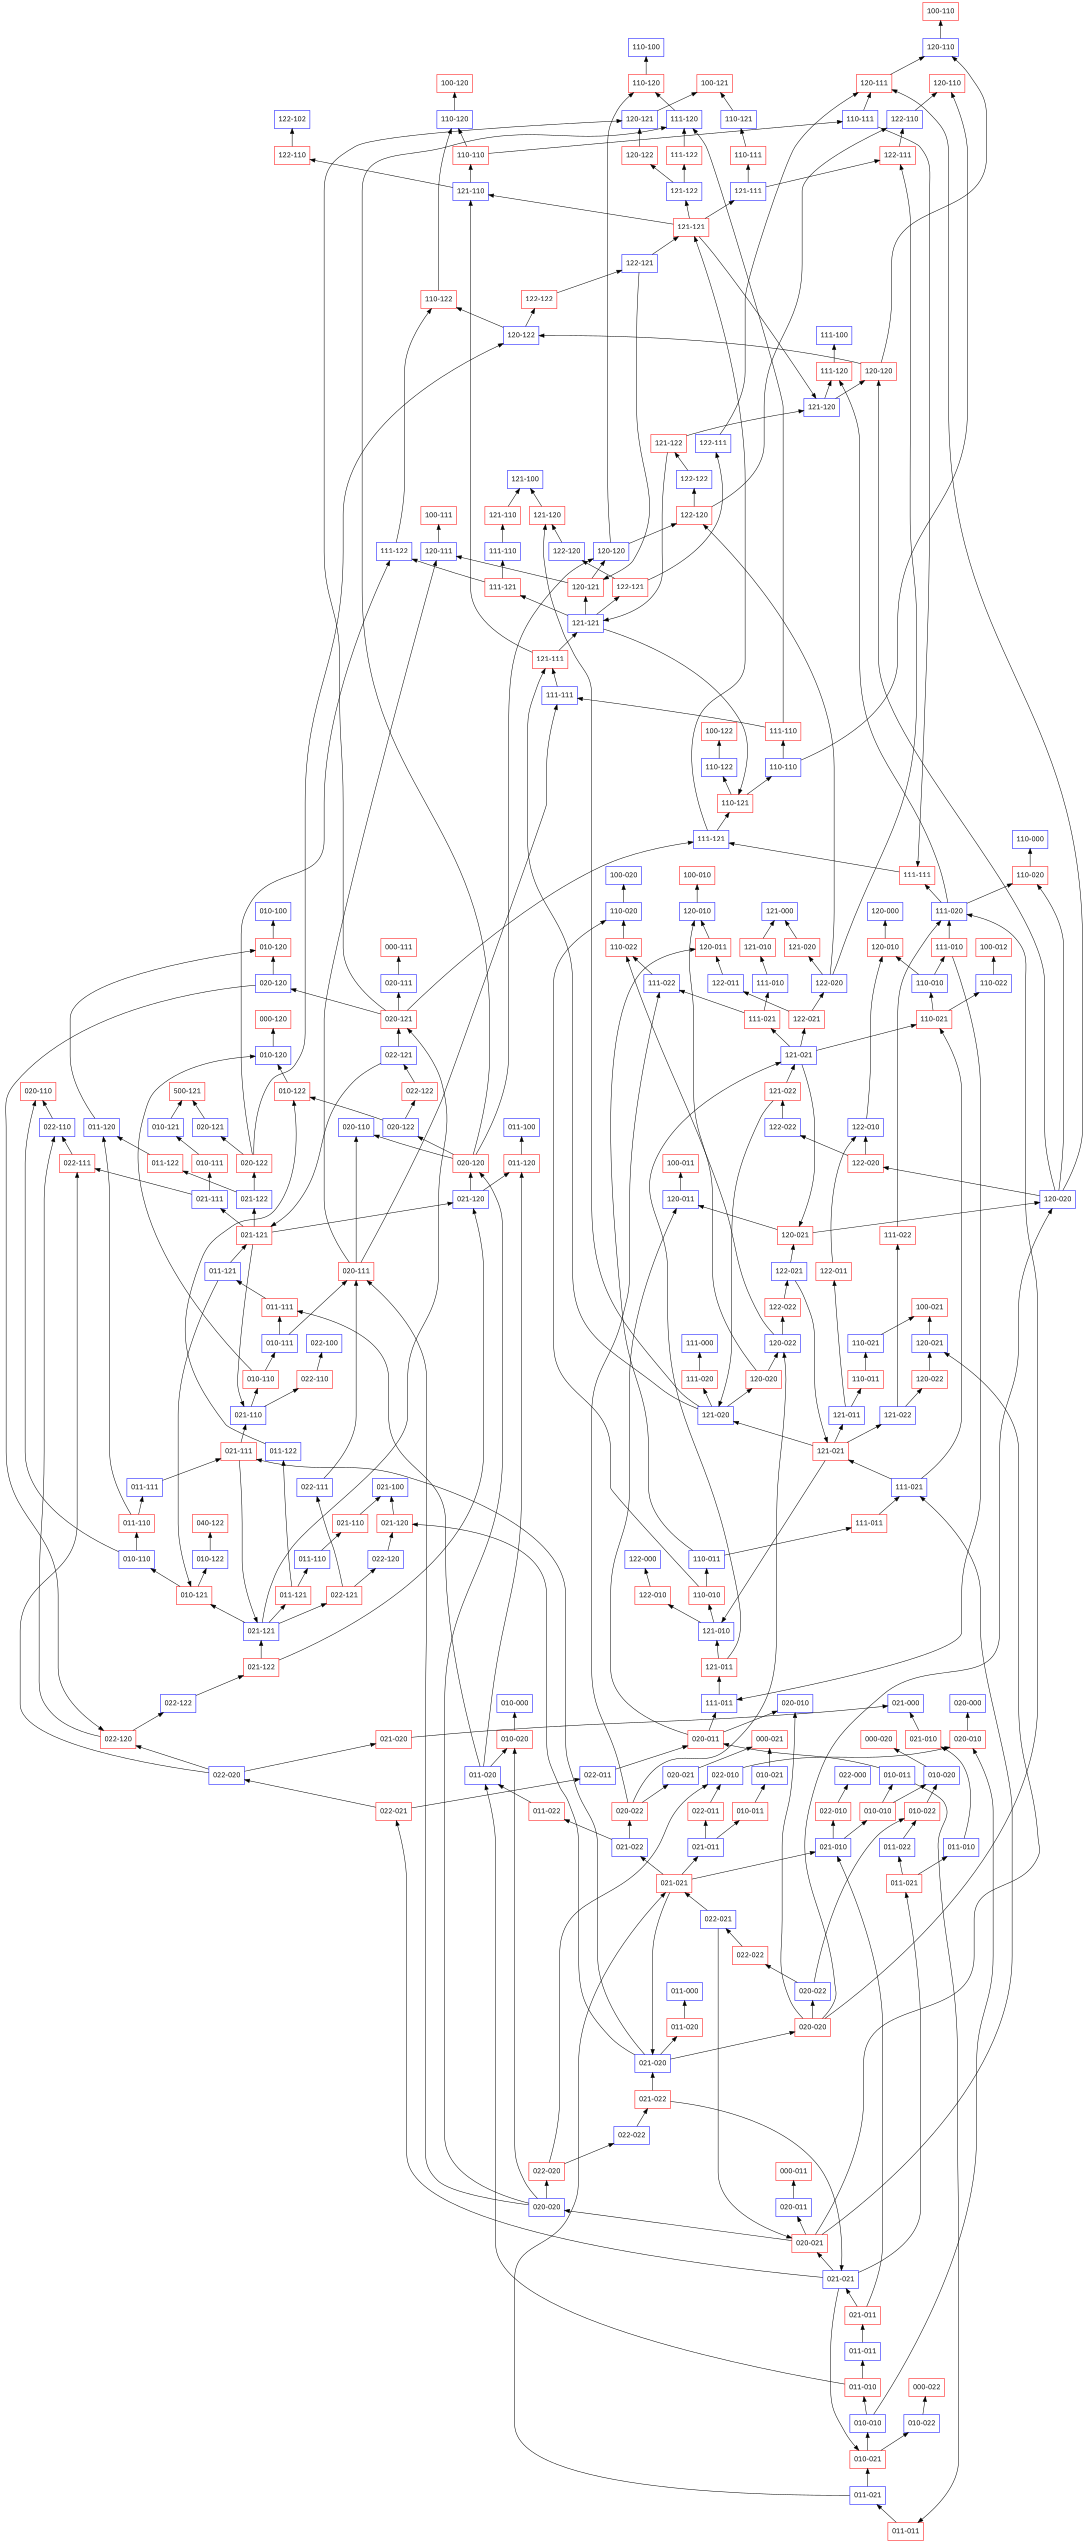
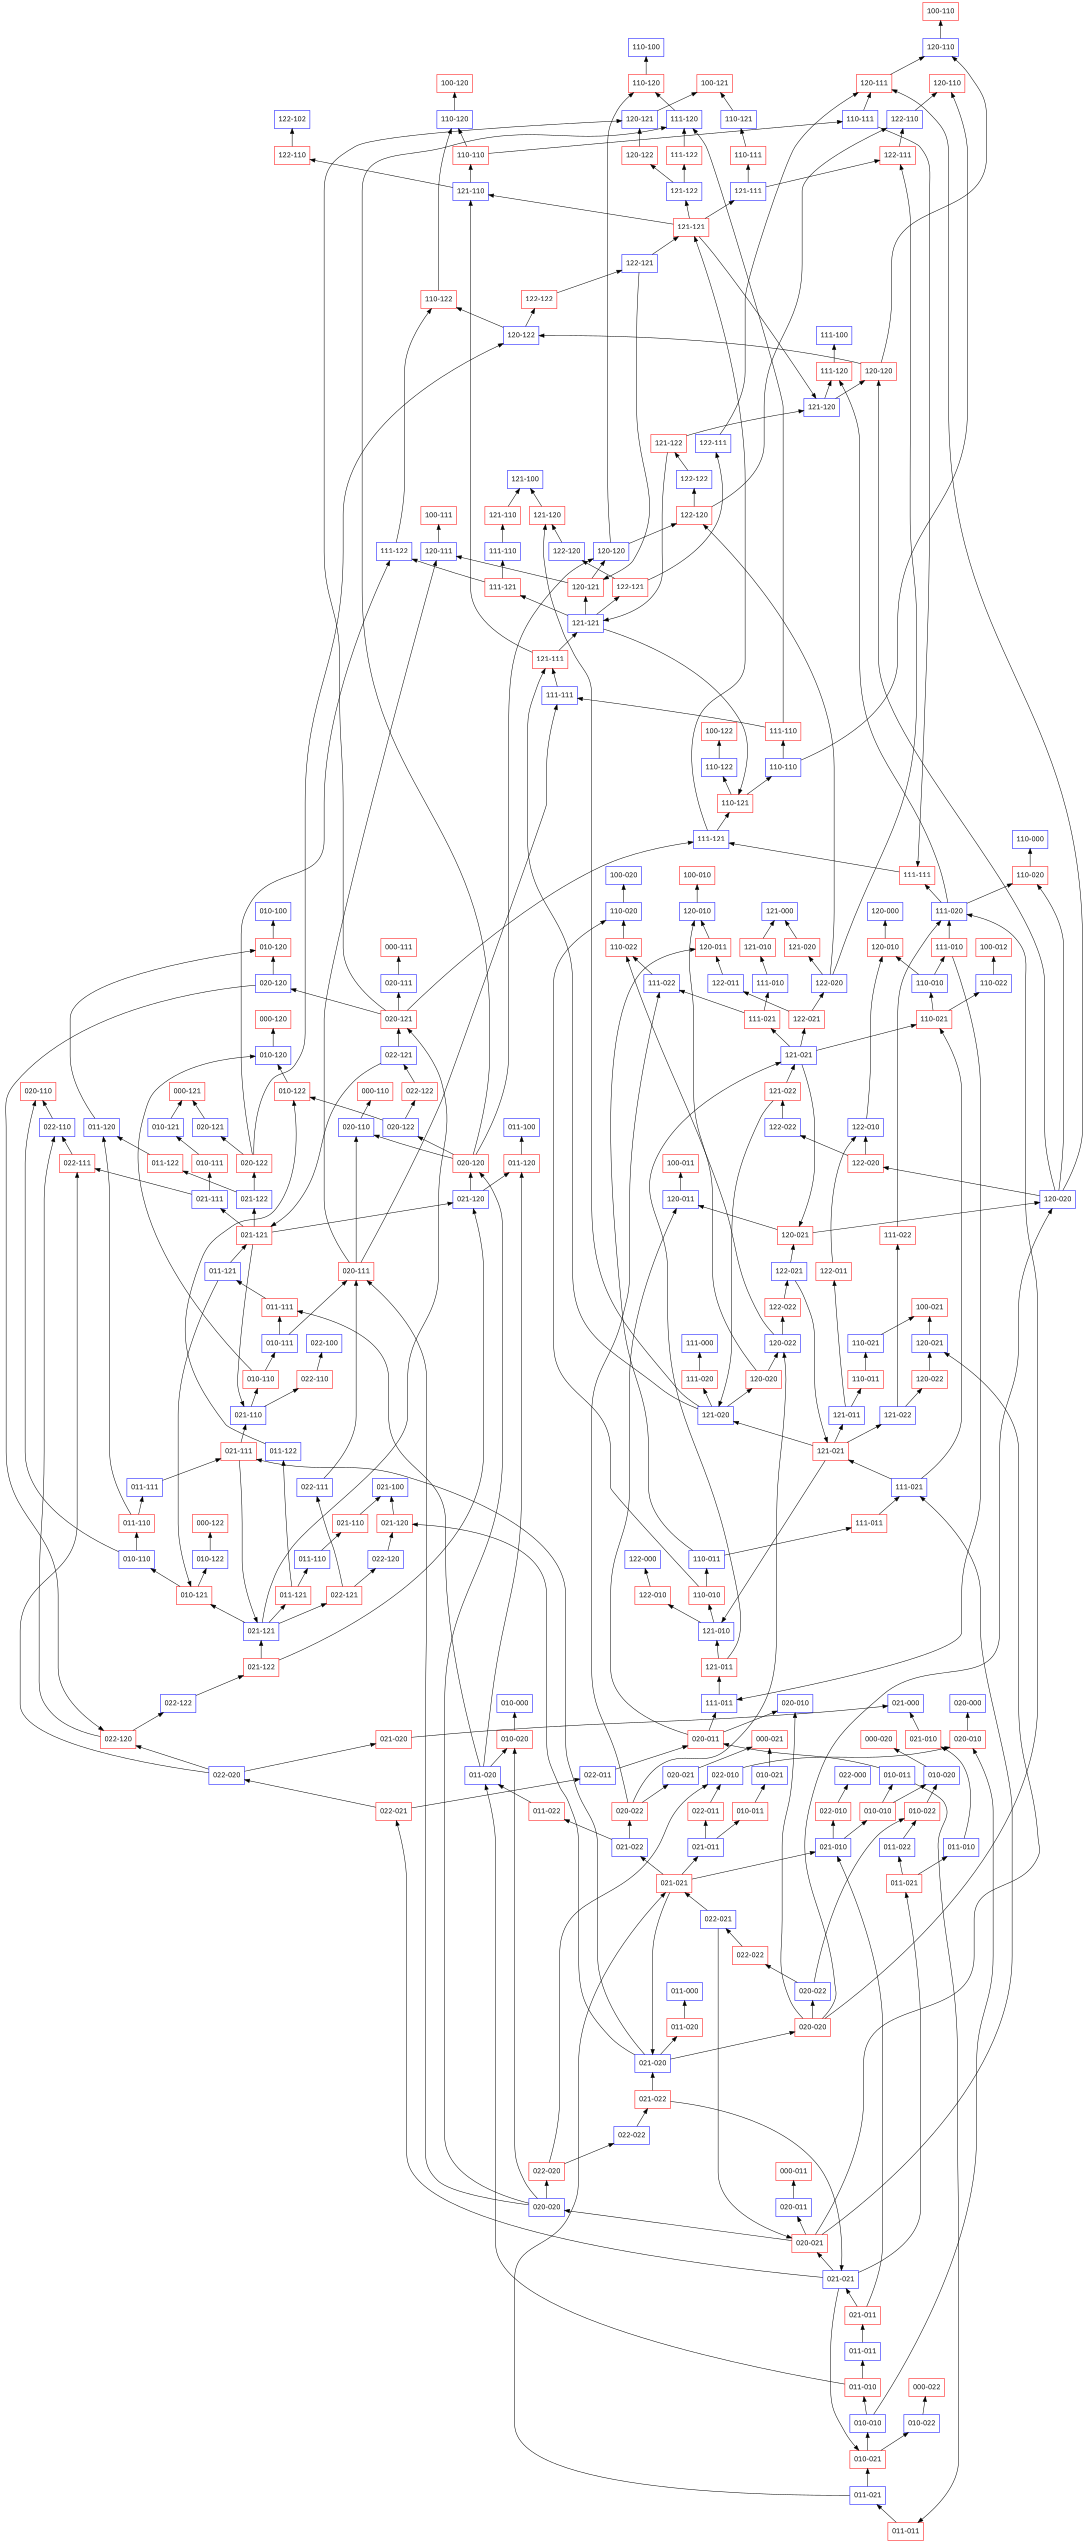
(187, 1092) -> (187, 1092)
none -> (375, 1092)
(210, 1524) -> (210, 1524)
